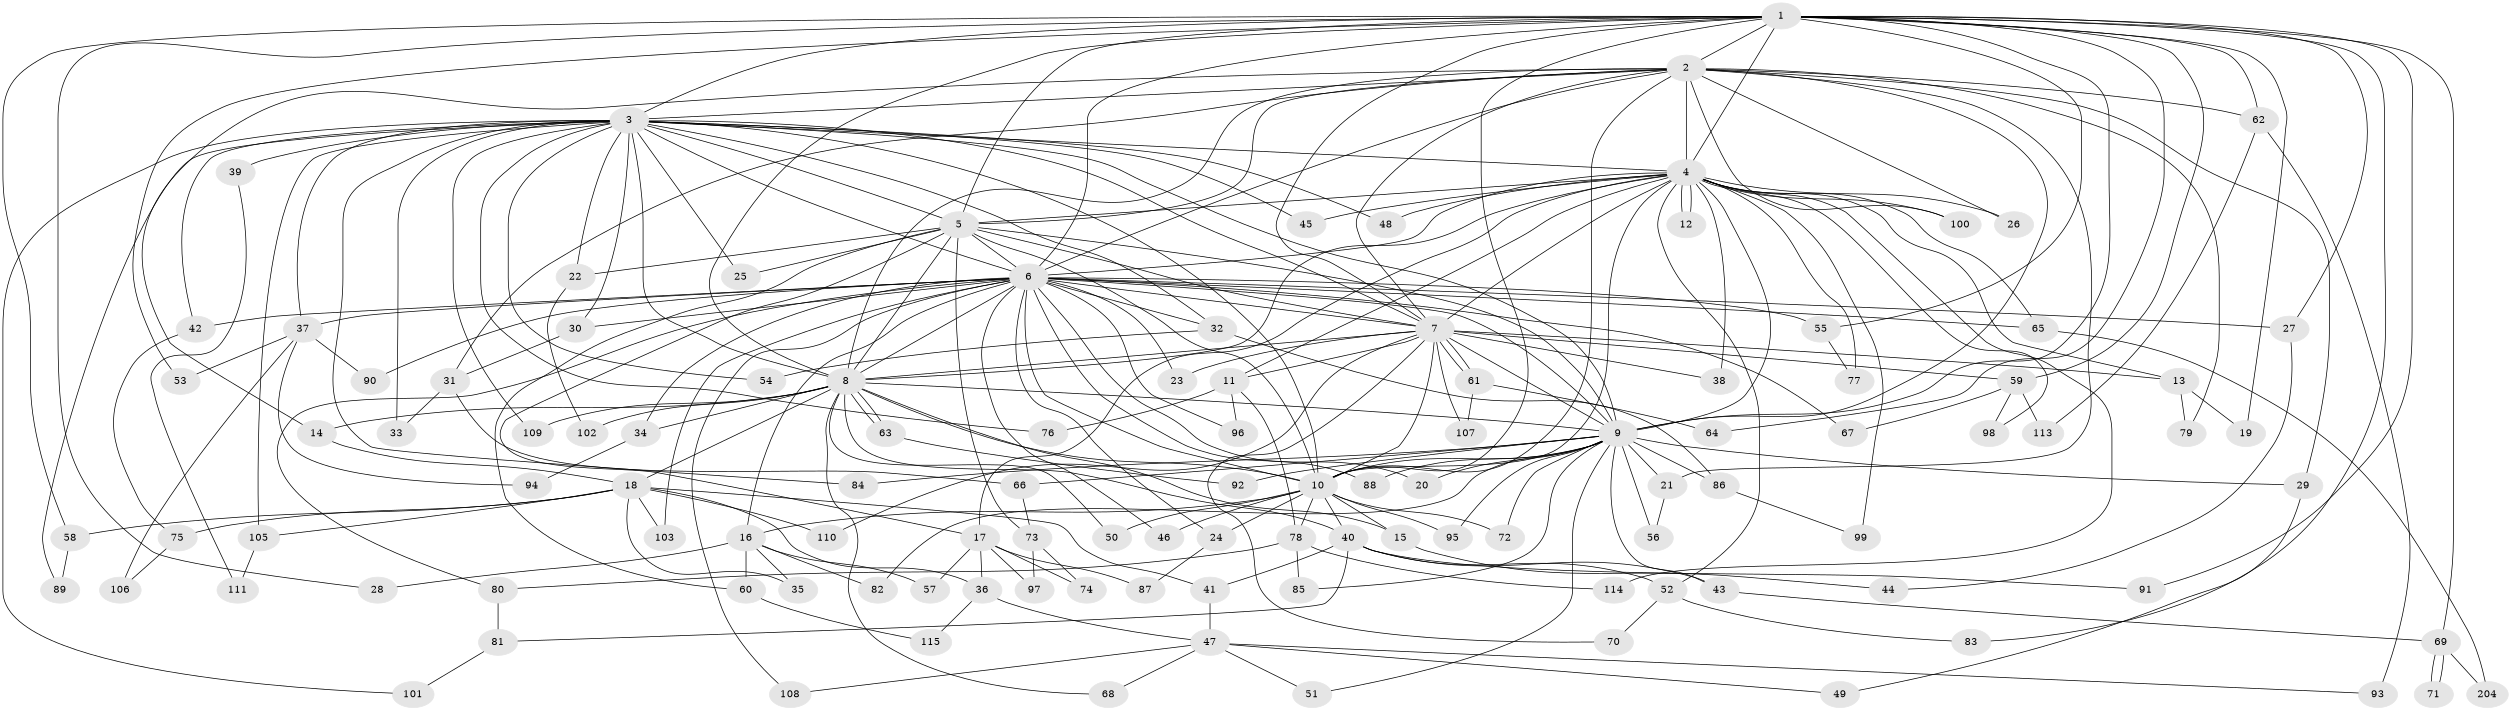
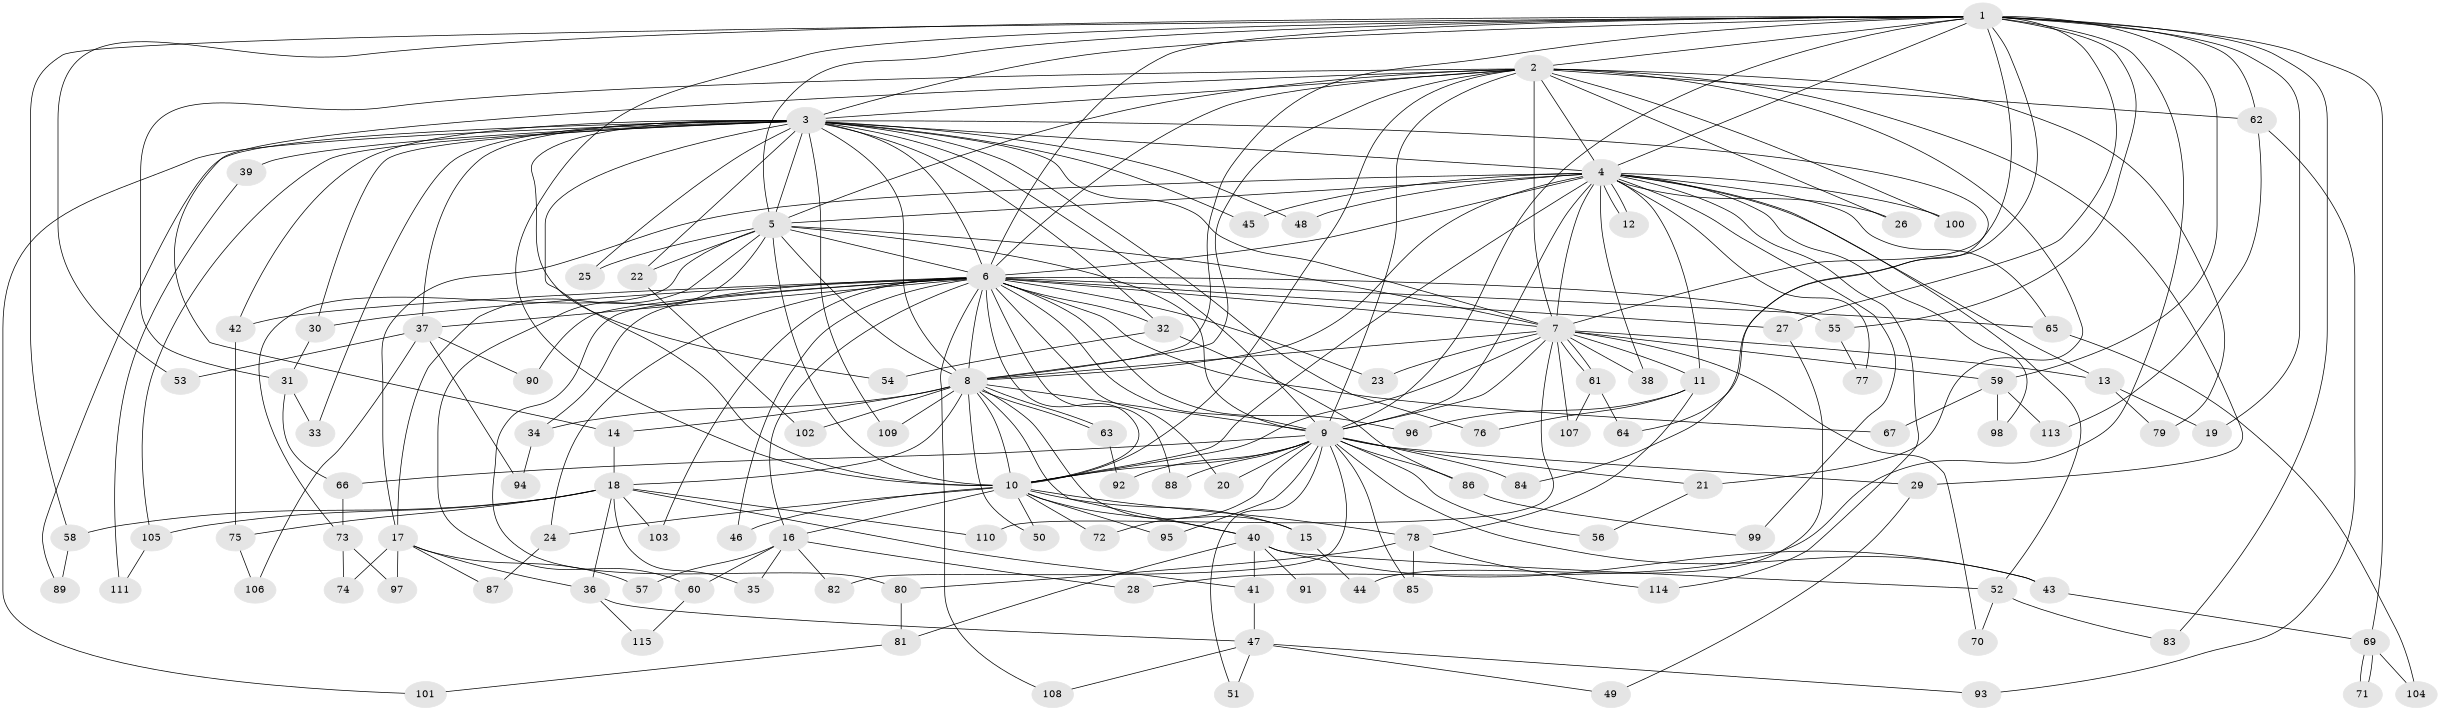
(2412, 83) -> none
(1109, 695) -> none
(2487, 695) -> (2416, 695)
